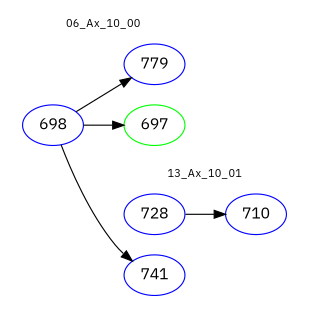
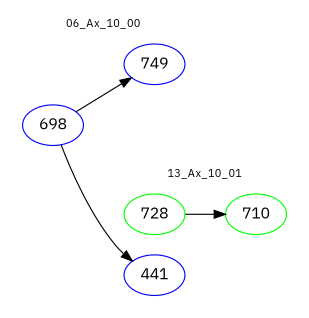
(155, 64) -> (155, 64)
(155, 125) -> none
(155, 214) -> (155, 214)
(256, 214) -> (256, 214)
(155, 275) -> (155, 275)
